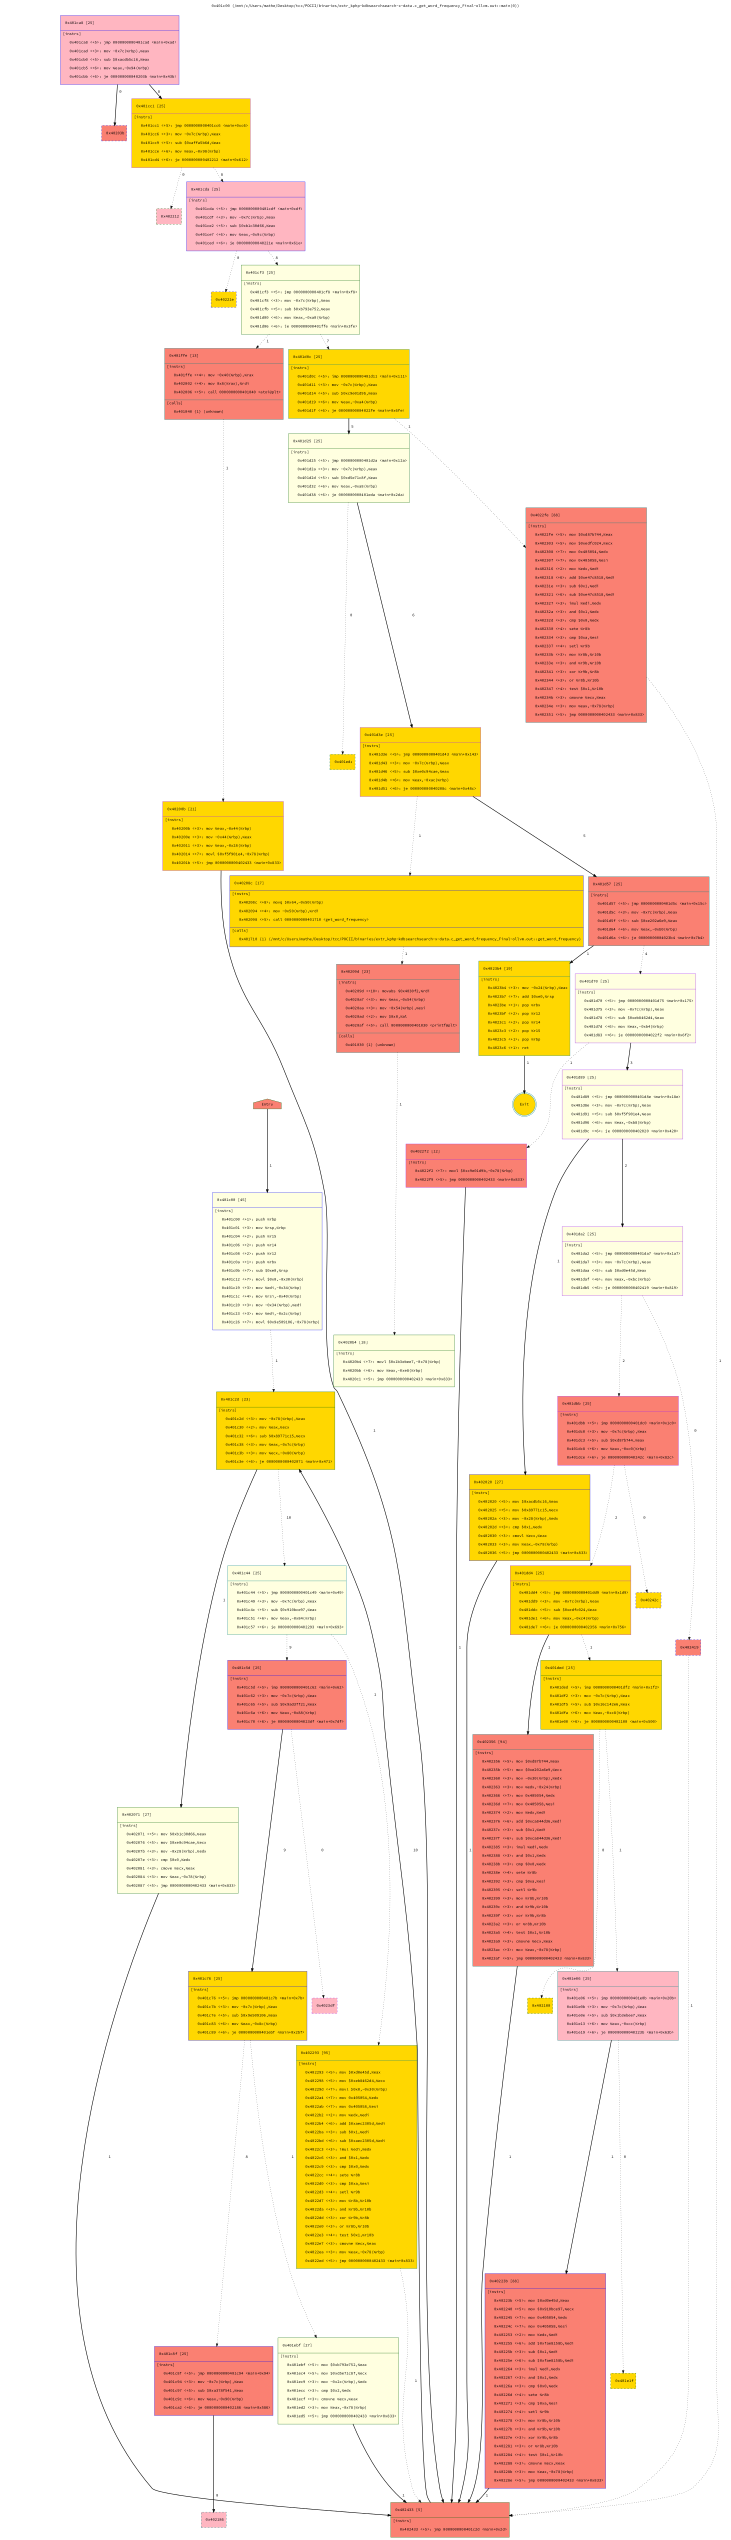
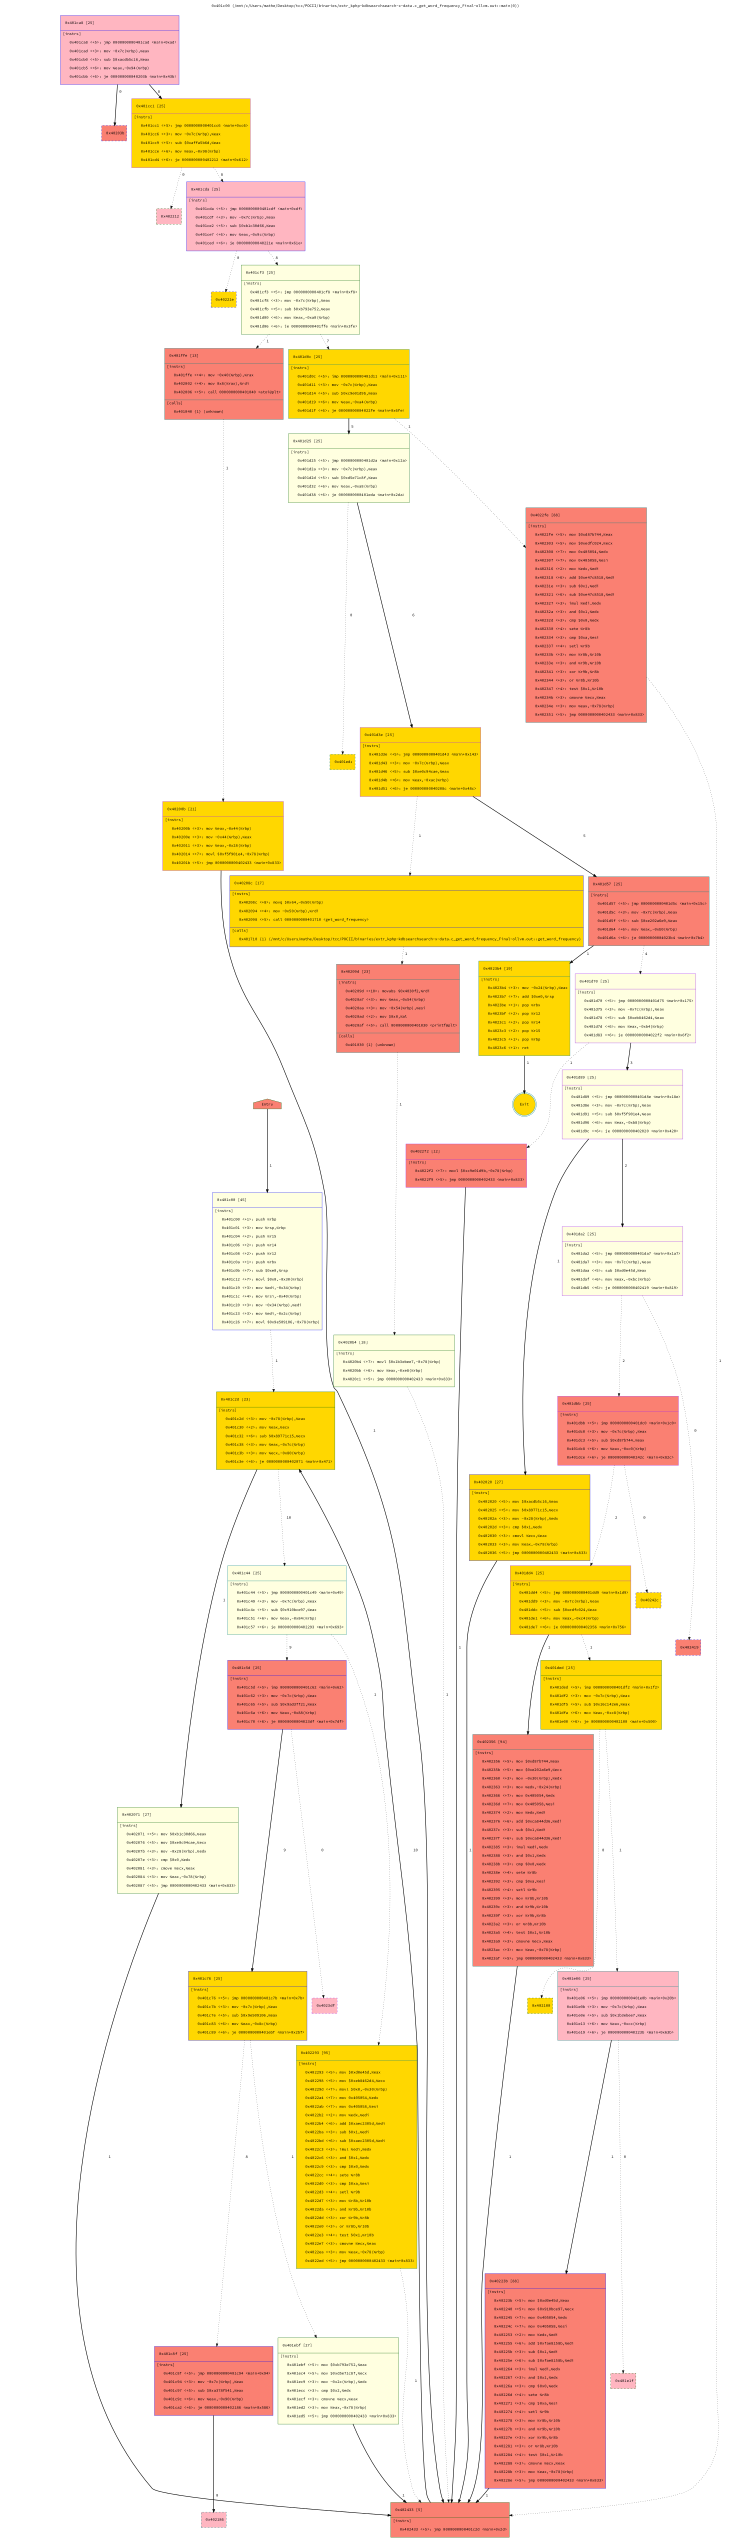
(688, 2145) -> (444, 1940)
(623, 2381) -> (623, 2381)
